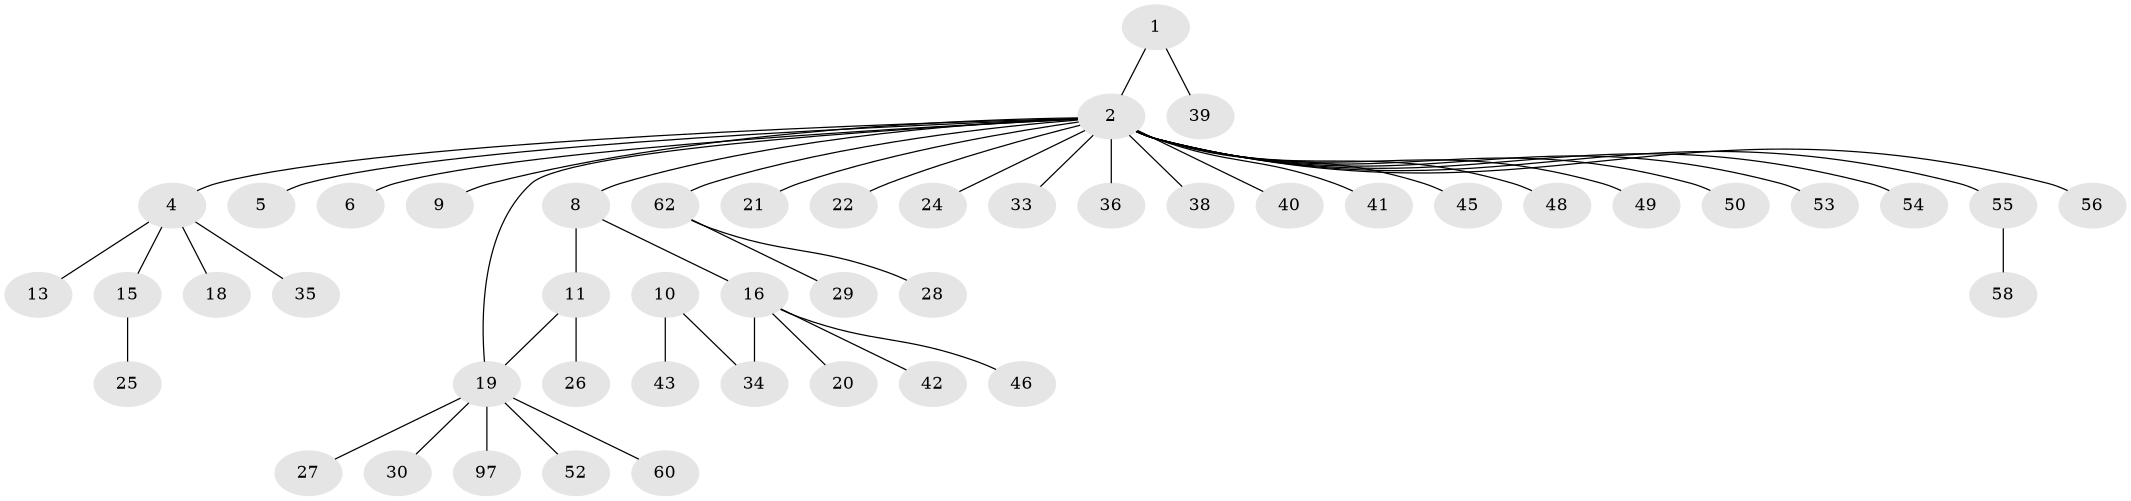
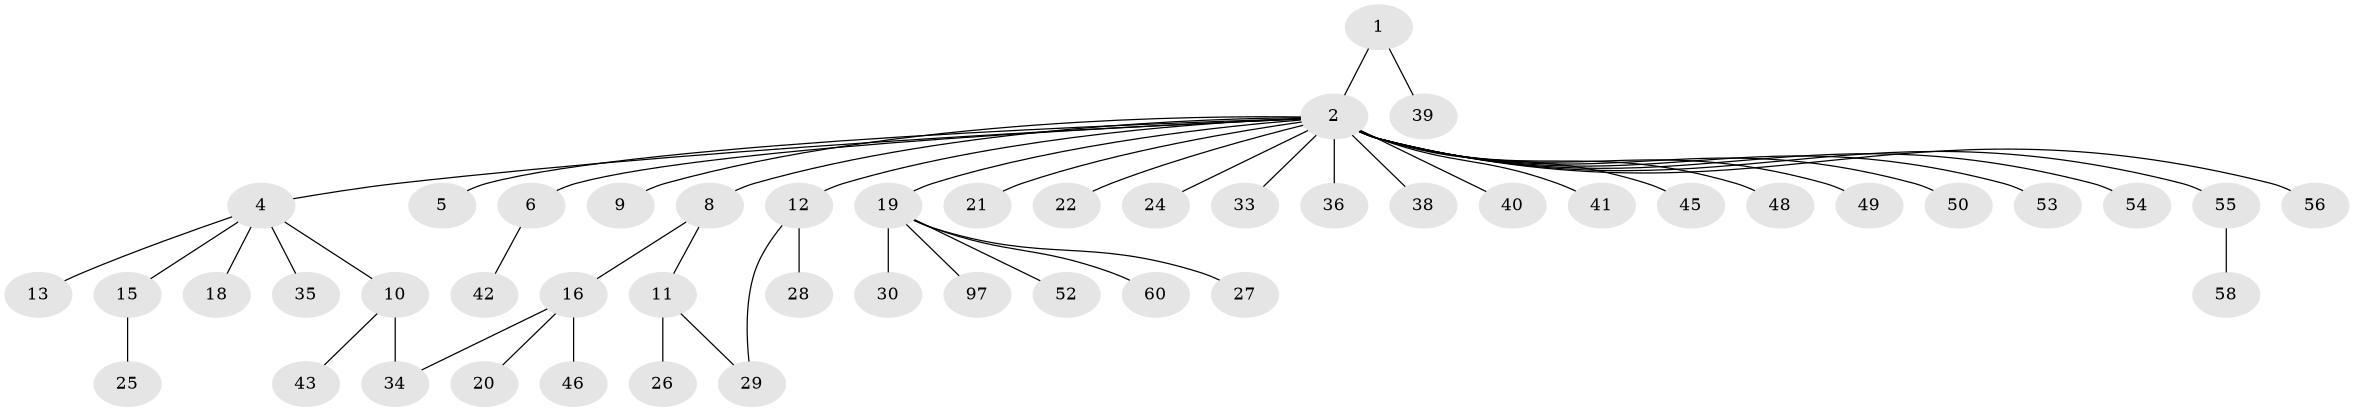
(665, 206) -> (799, 206)
none -> (328, 250)
(532, 339) -> (707, 339)
(844, 339) -> (508, 250)
